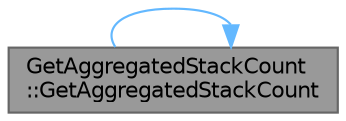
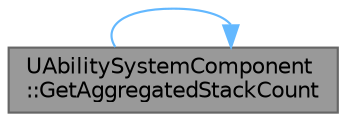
(173, 80) -> (173, 80)
